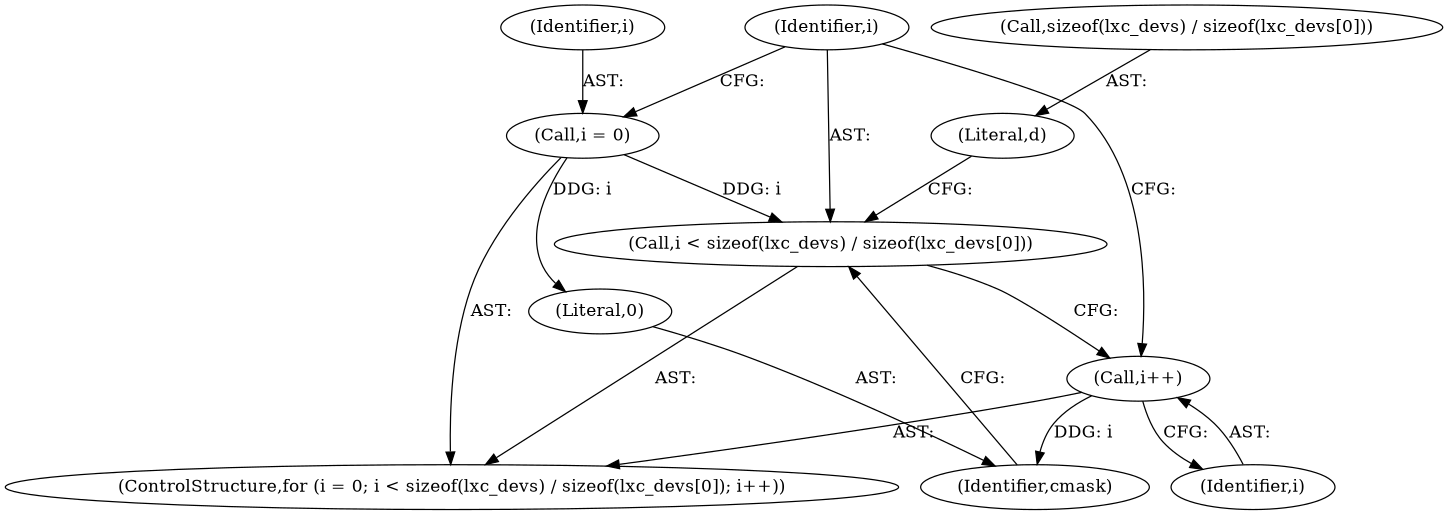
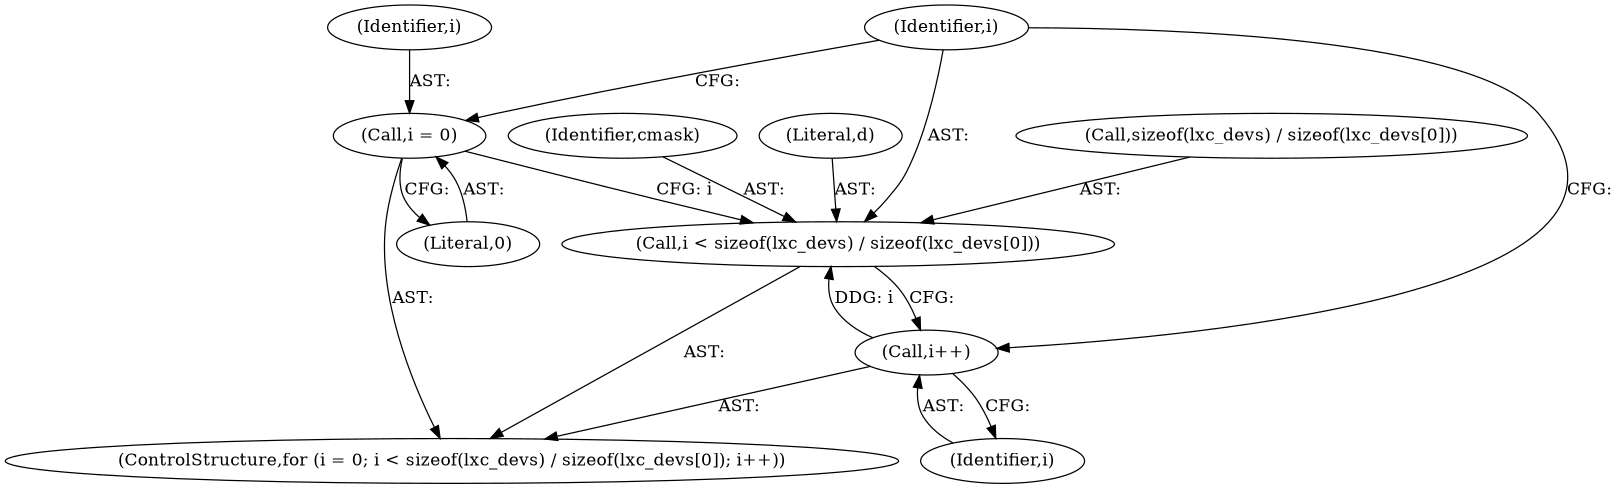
(1098, 79) -> (1062, 188)
(583, 190) -> (430, 190)
(752, 190) -> (685, 190)
(953, 190) -> (858, 190)
(986, 379) -> (767, 190)
(821, 386) -> (461, 192)
(1059, 418) -> (840, 316)
